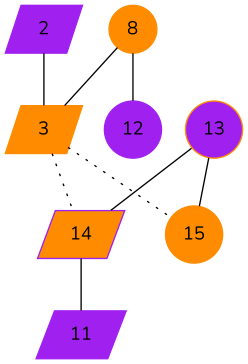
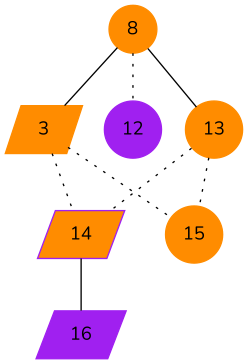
(44, 29) -> none
(133, 77) -> (133, 77)
none -> (172, 78)
(214, 130) -> (214, 130)
(151, 179) -> (151, 179)
(204, 182) -> (204, 182)
(81, 335) -> (81, 335)
